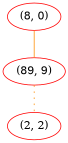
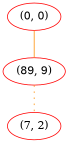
(34, 17) -> (34, 17)
(34, 126) -> (34, 126)
